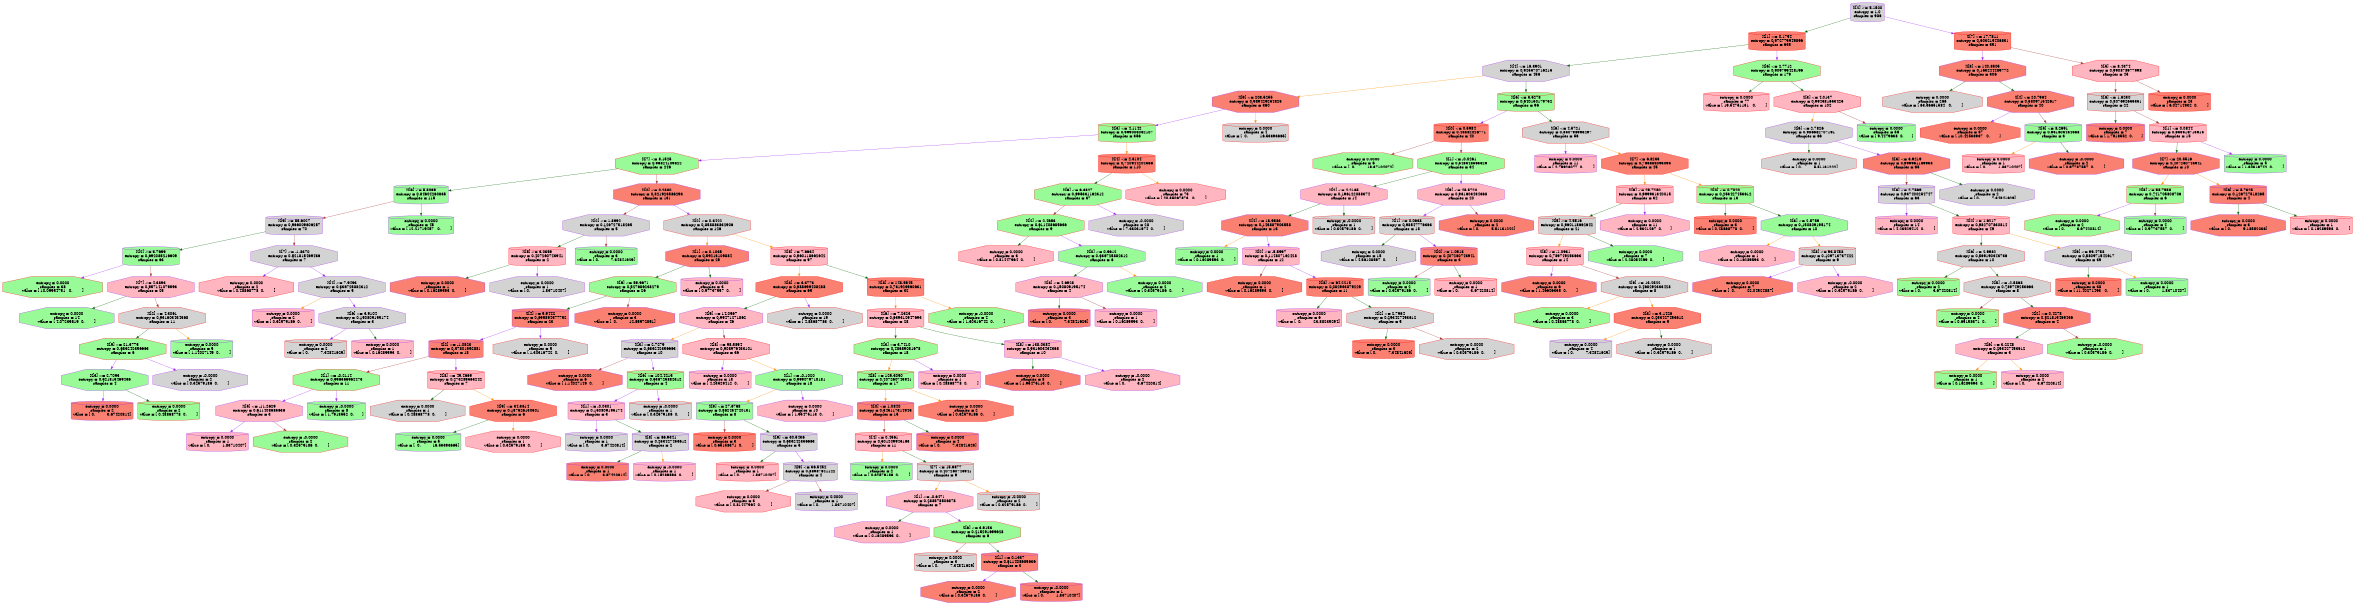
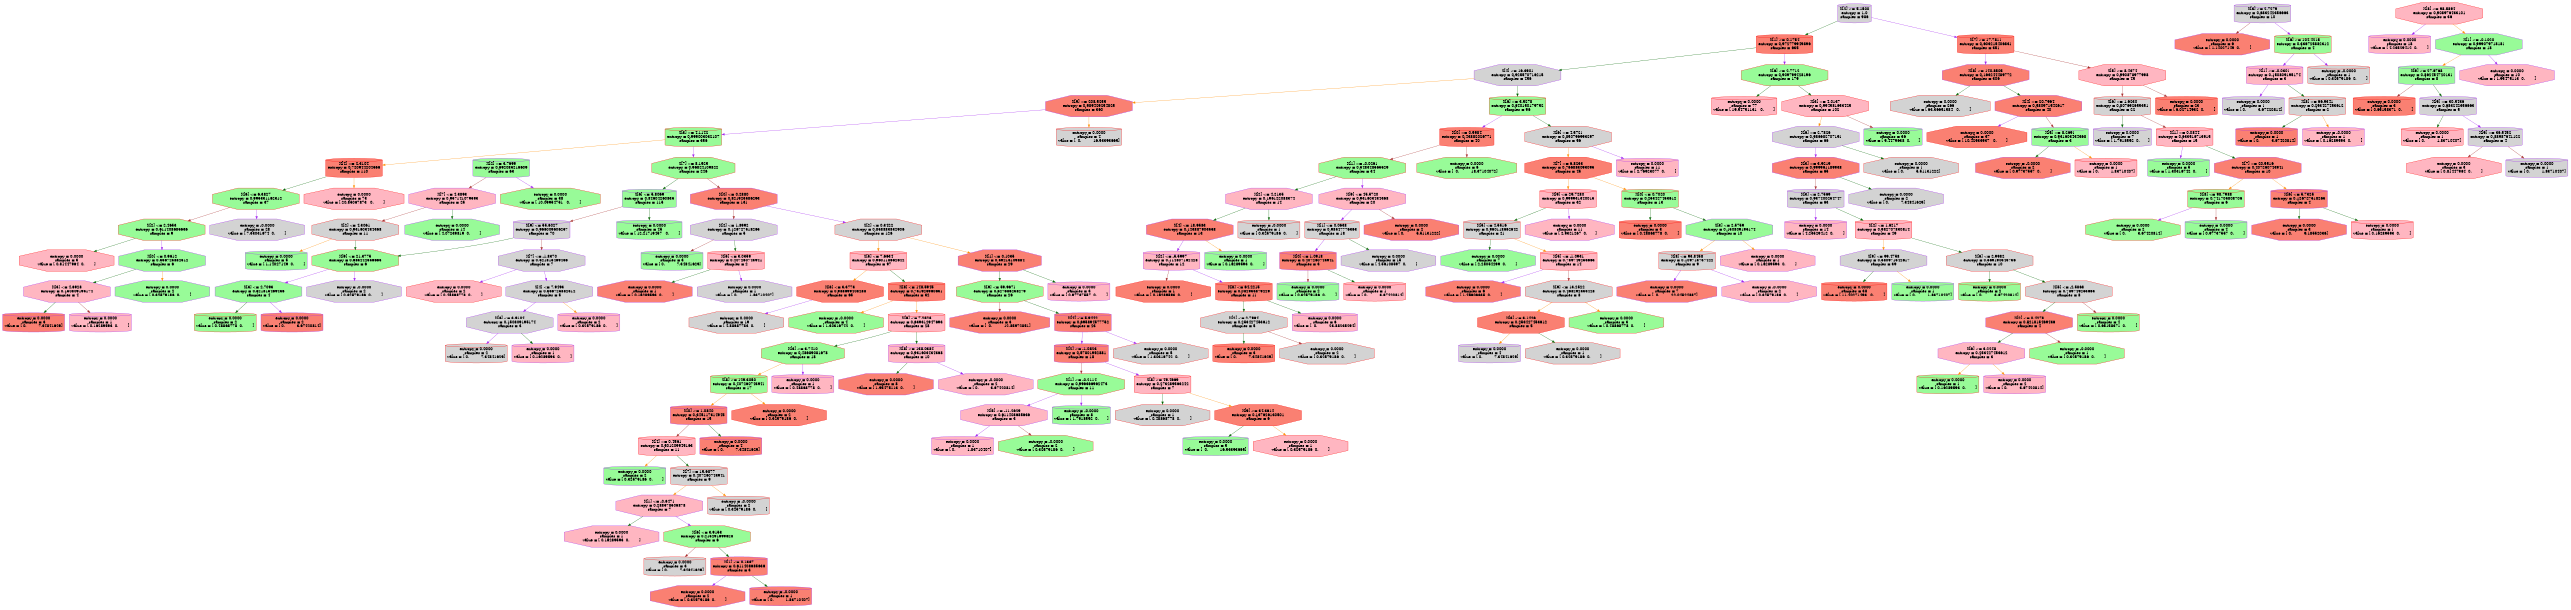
(2116, 133) -> (2122, 137)
(224, 241) -> (457, 248)
(721, 318) -> none
(660, 442) -> (2317, 106)
